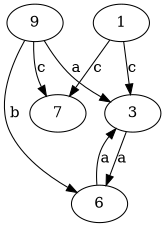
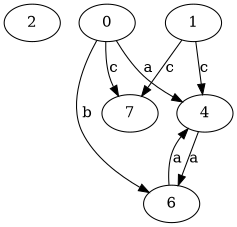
none -> (32, 23)
(35, 23) -> (107, 23)
(133, 113) -> (205, 113)
